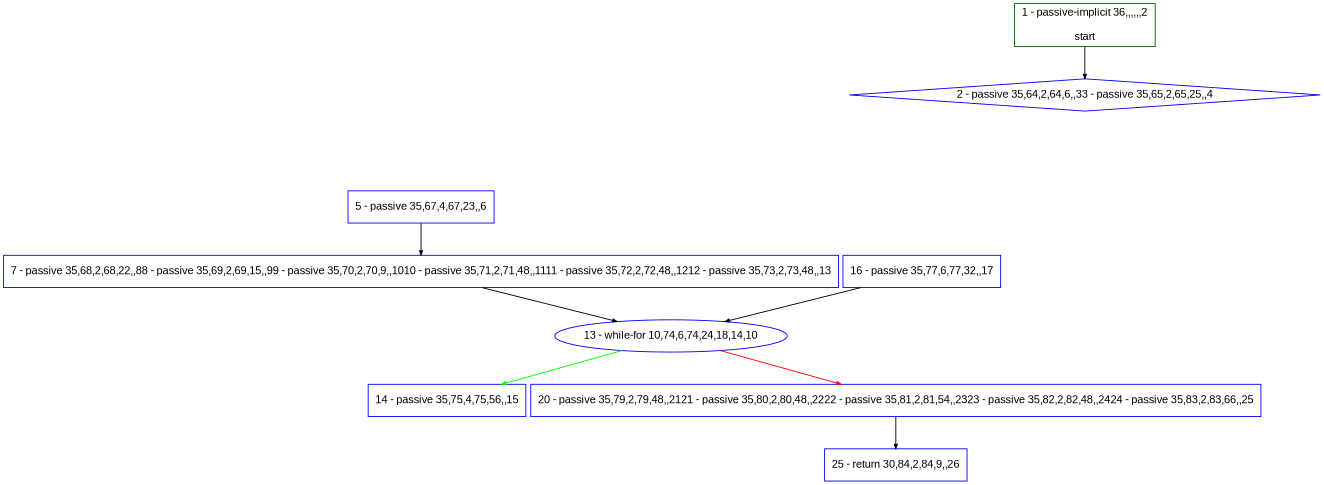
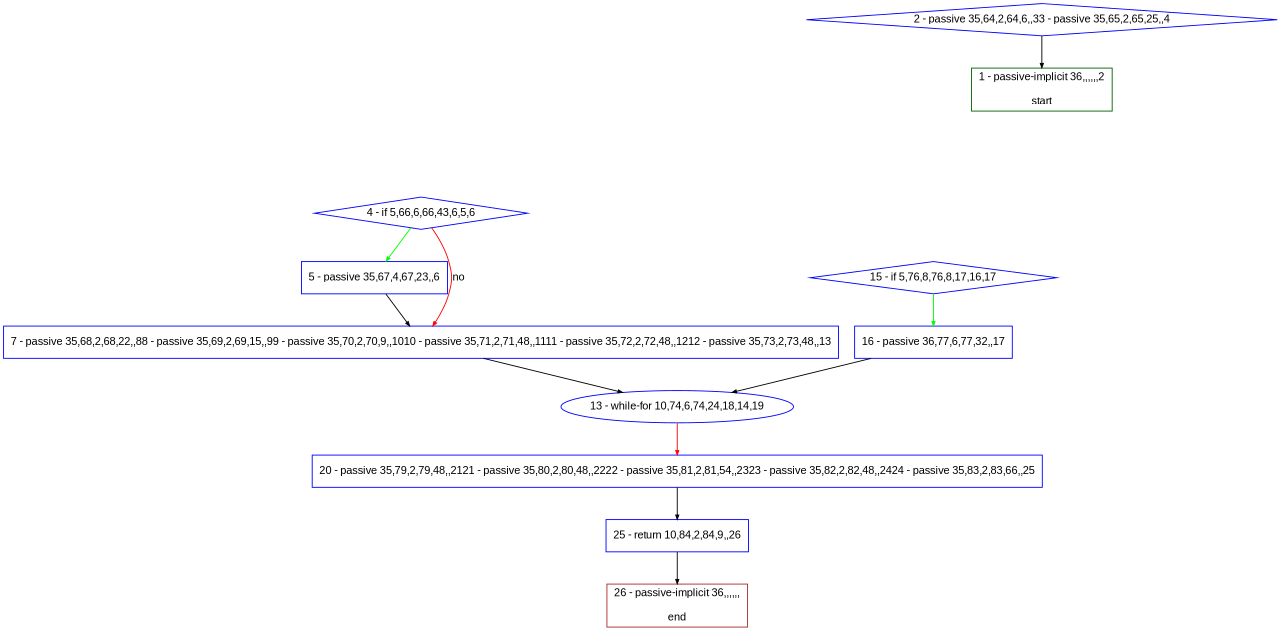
(1085, 60) -> (1042, 50)
none -> (421, 213)
(922, 271) -> (933, 342)
none -> (933, 278)
(671, 336) -> (677, 407)
(447, 400) -> none
(896, 465) -> (677, 536)
none -> (677, 606)
